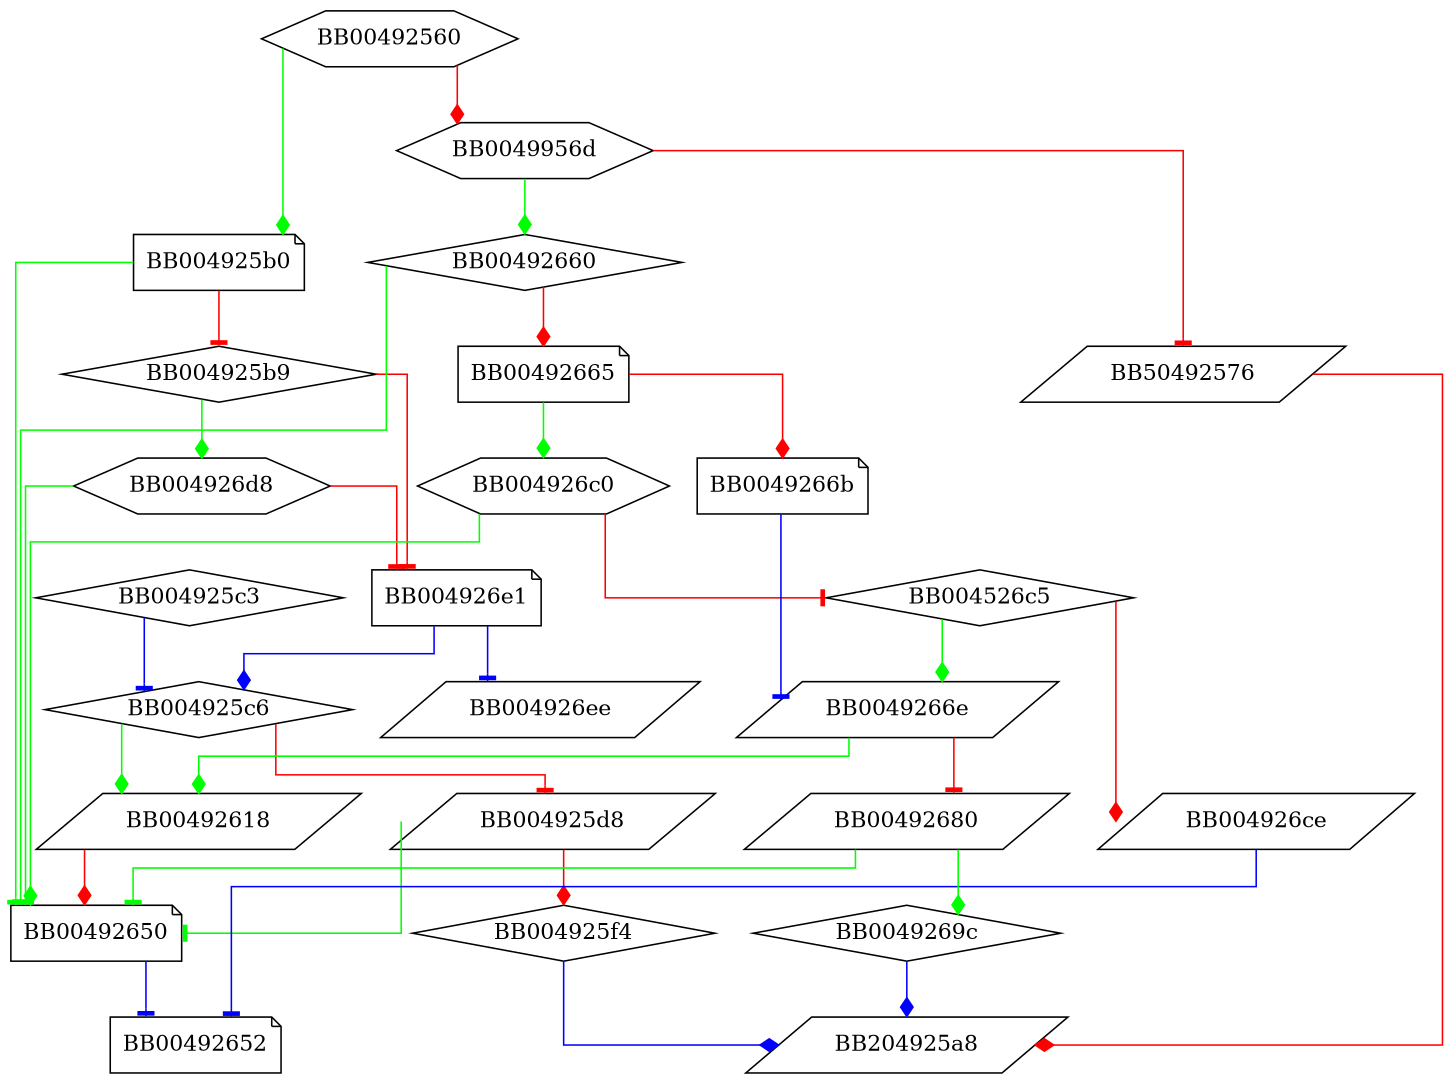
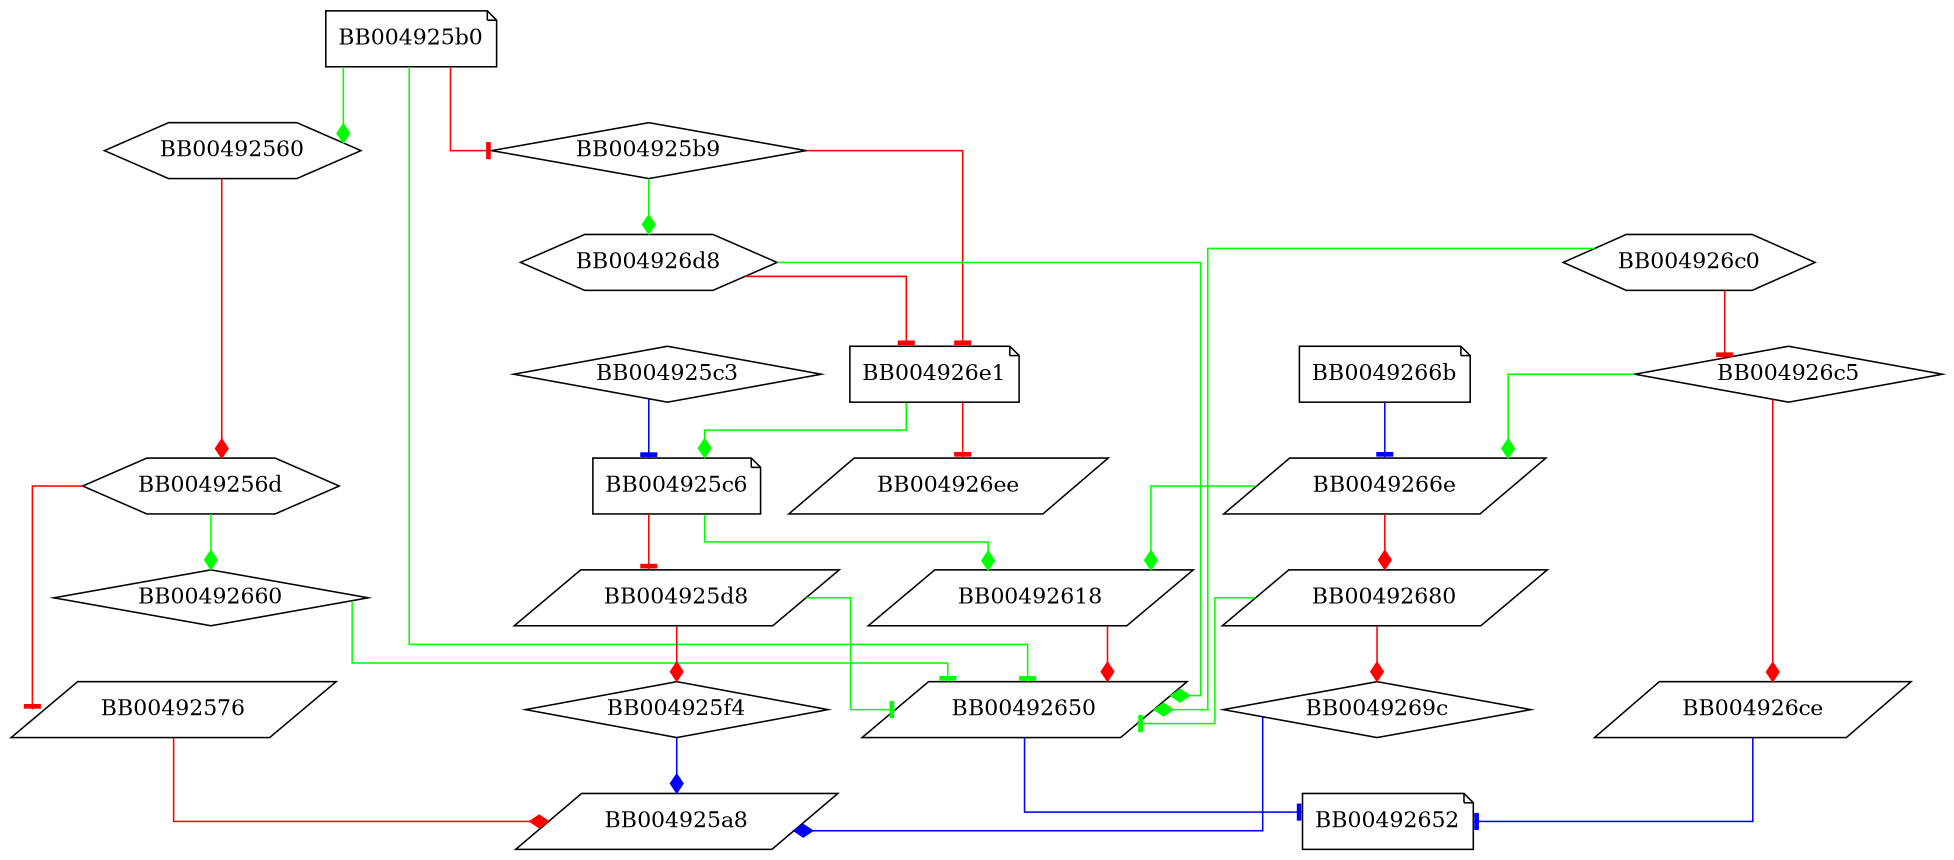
(283, 132) -> (343, 96)
(525, 151) -> (211, 486)
(543, 374) -> none
(1183, 374) -> (174, 710)
(980, 598) -> (1788, 374)
(488, 650) -> (963, 426)
(344, 654) -> (815, 430)
(26, 668) -> (1190, 262)
(199, 710) -> (677, 486)
(954, 761) -> (1385, 532)
(958, 873) -> (1377, 644)
(96, 933) -> (1025, 710)
(907, 1045) -> (677, 821)
